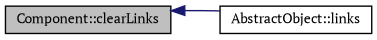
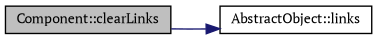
(202, 11) -> (189, 29)
